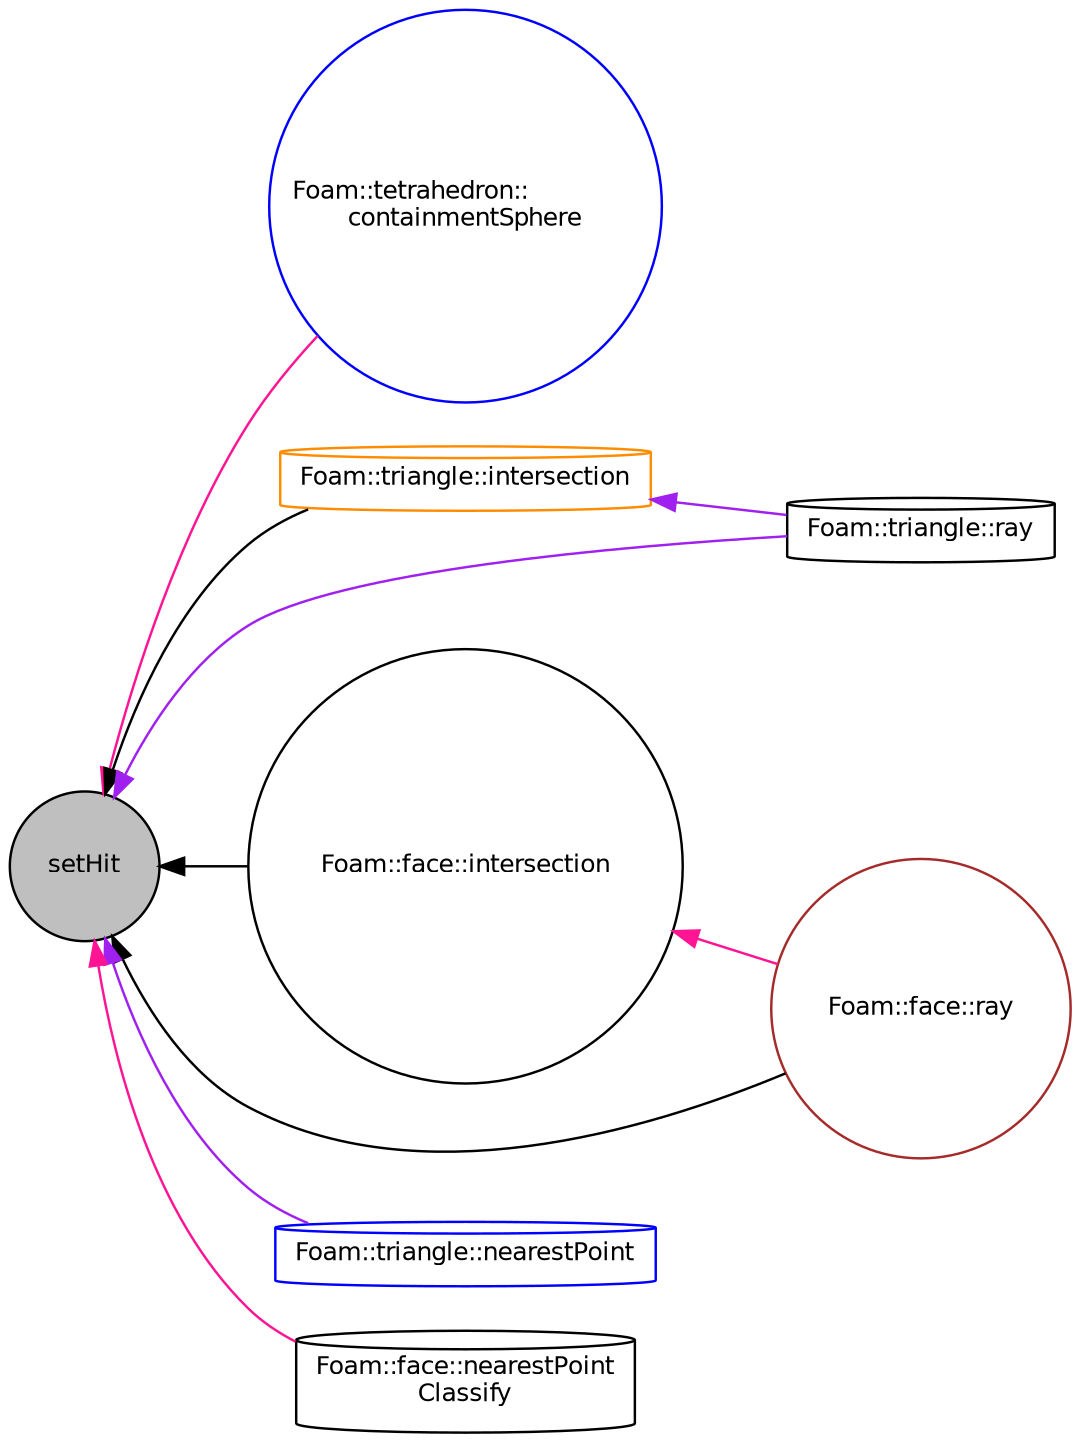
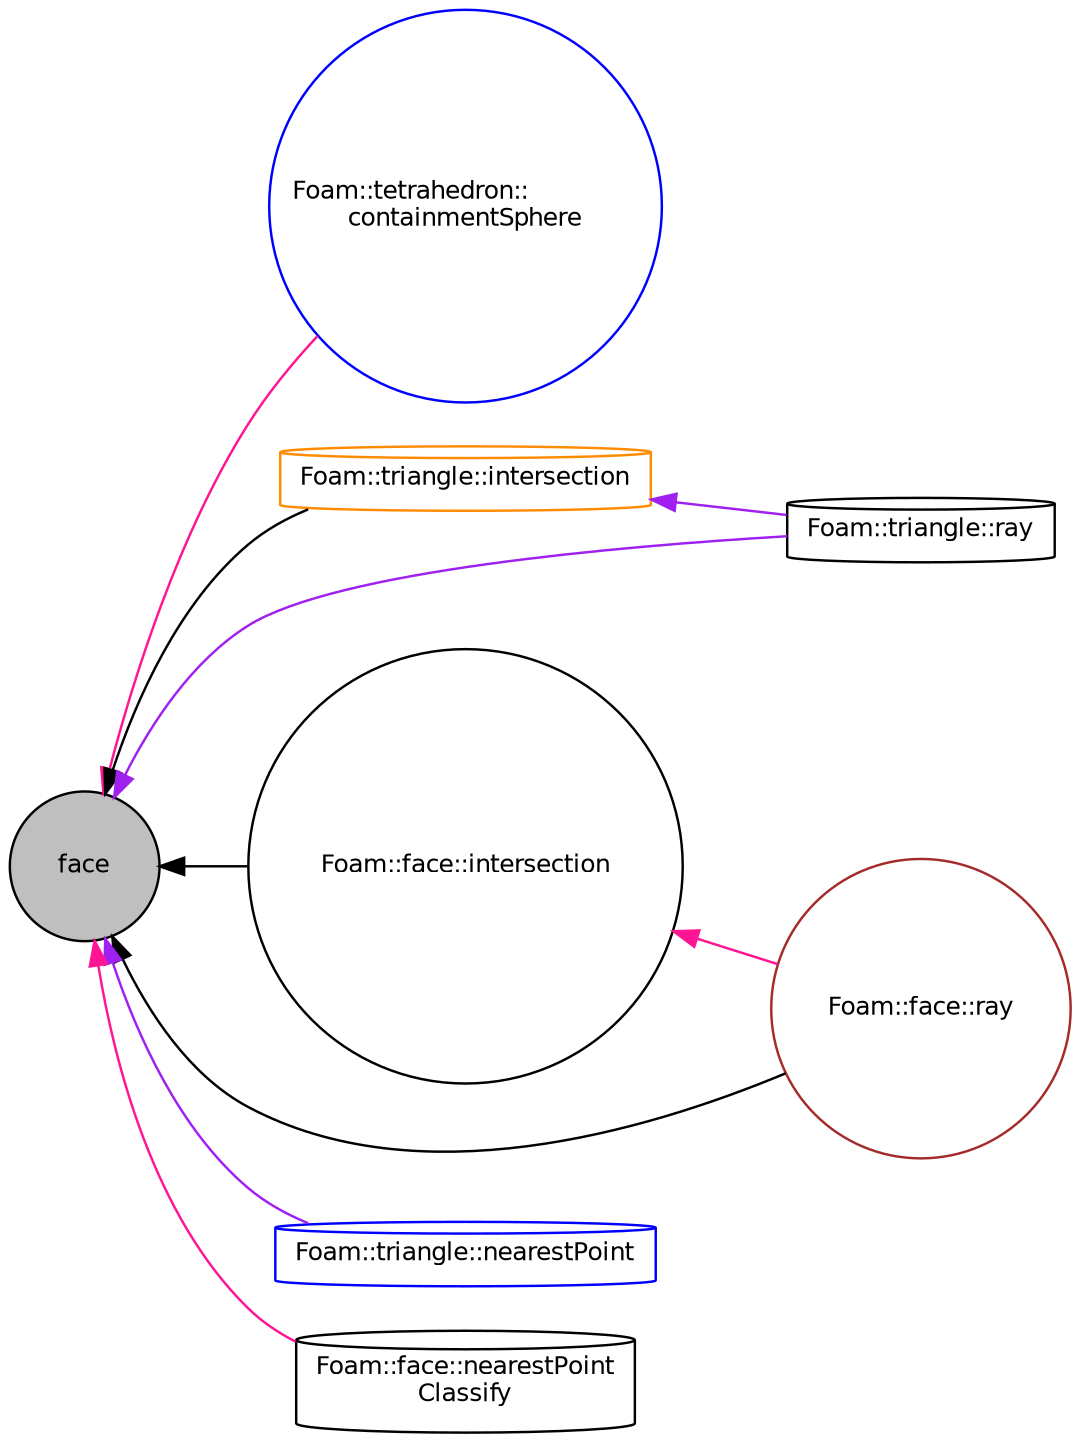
(85, 866) -> (85, 866)
